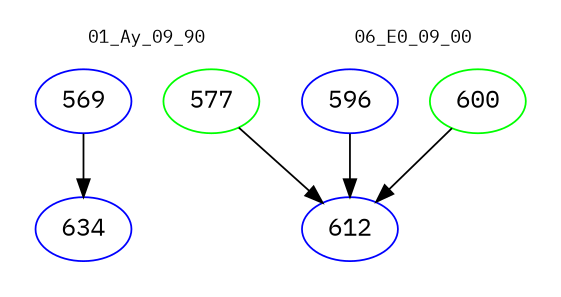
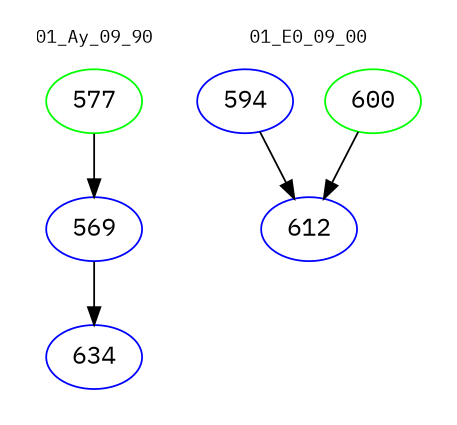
(414, 38) -> (309, 38)
(350, 101) -> (245, 101)
(262, 148) -> (94, 156)
